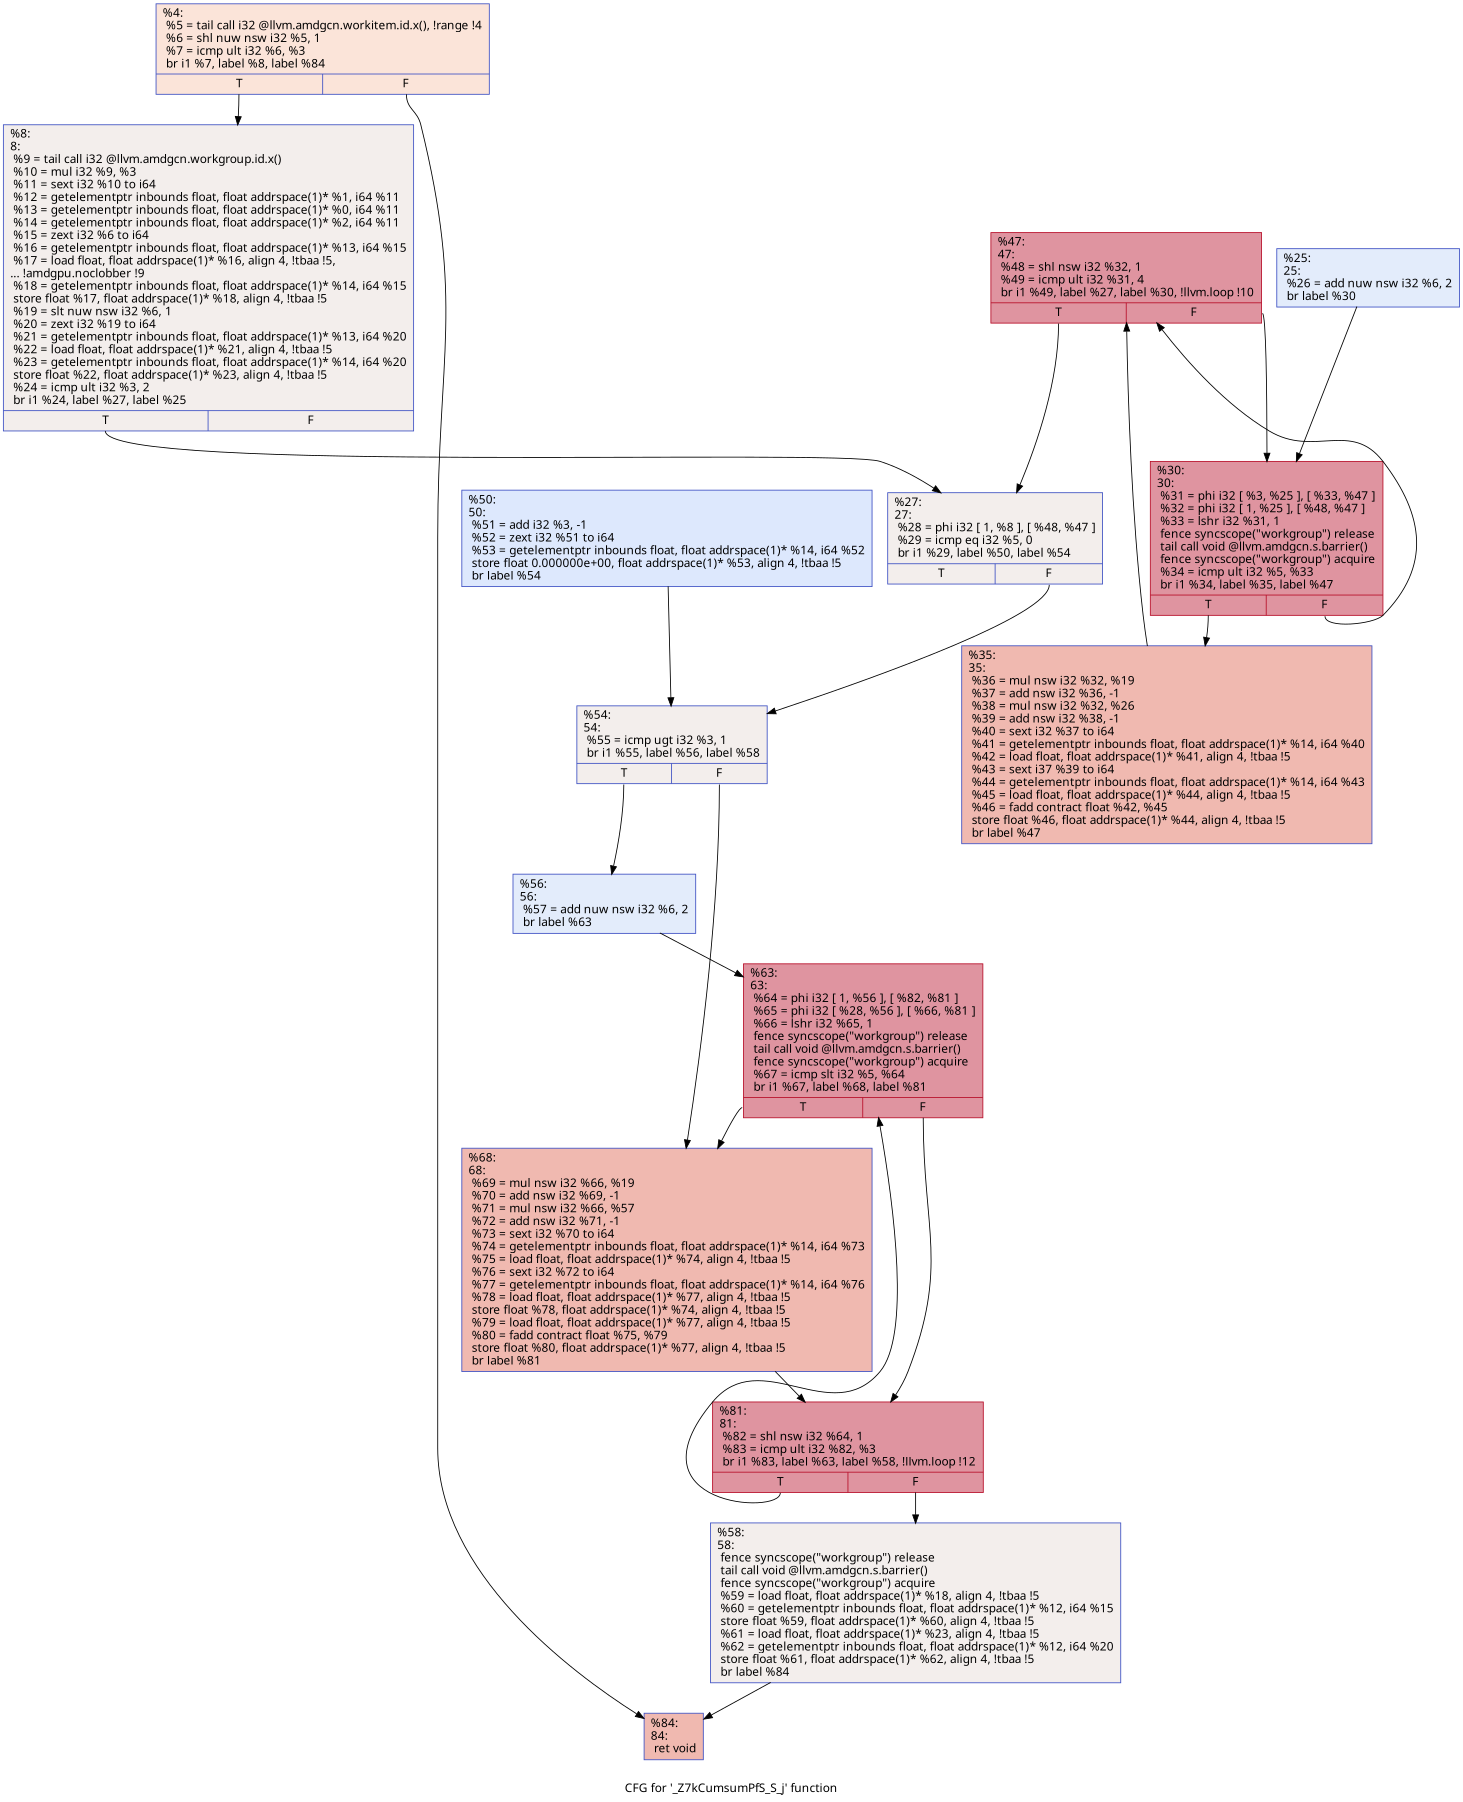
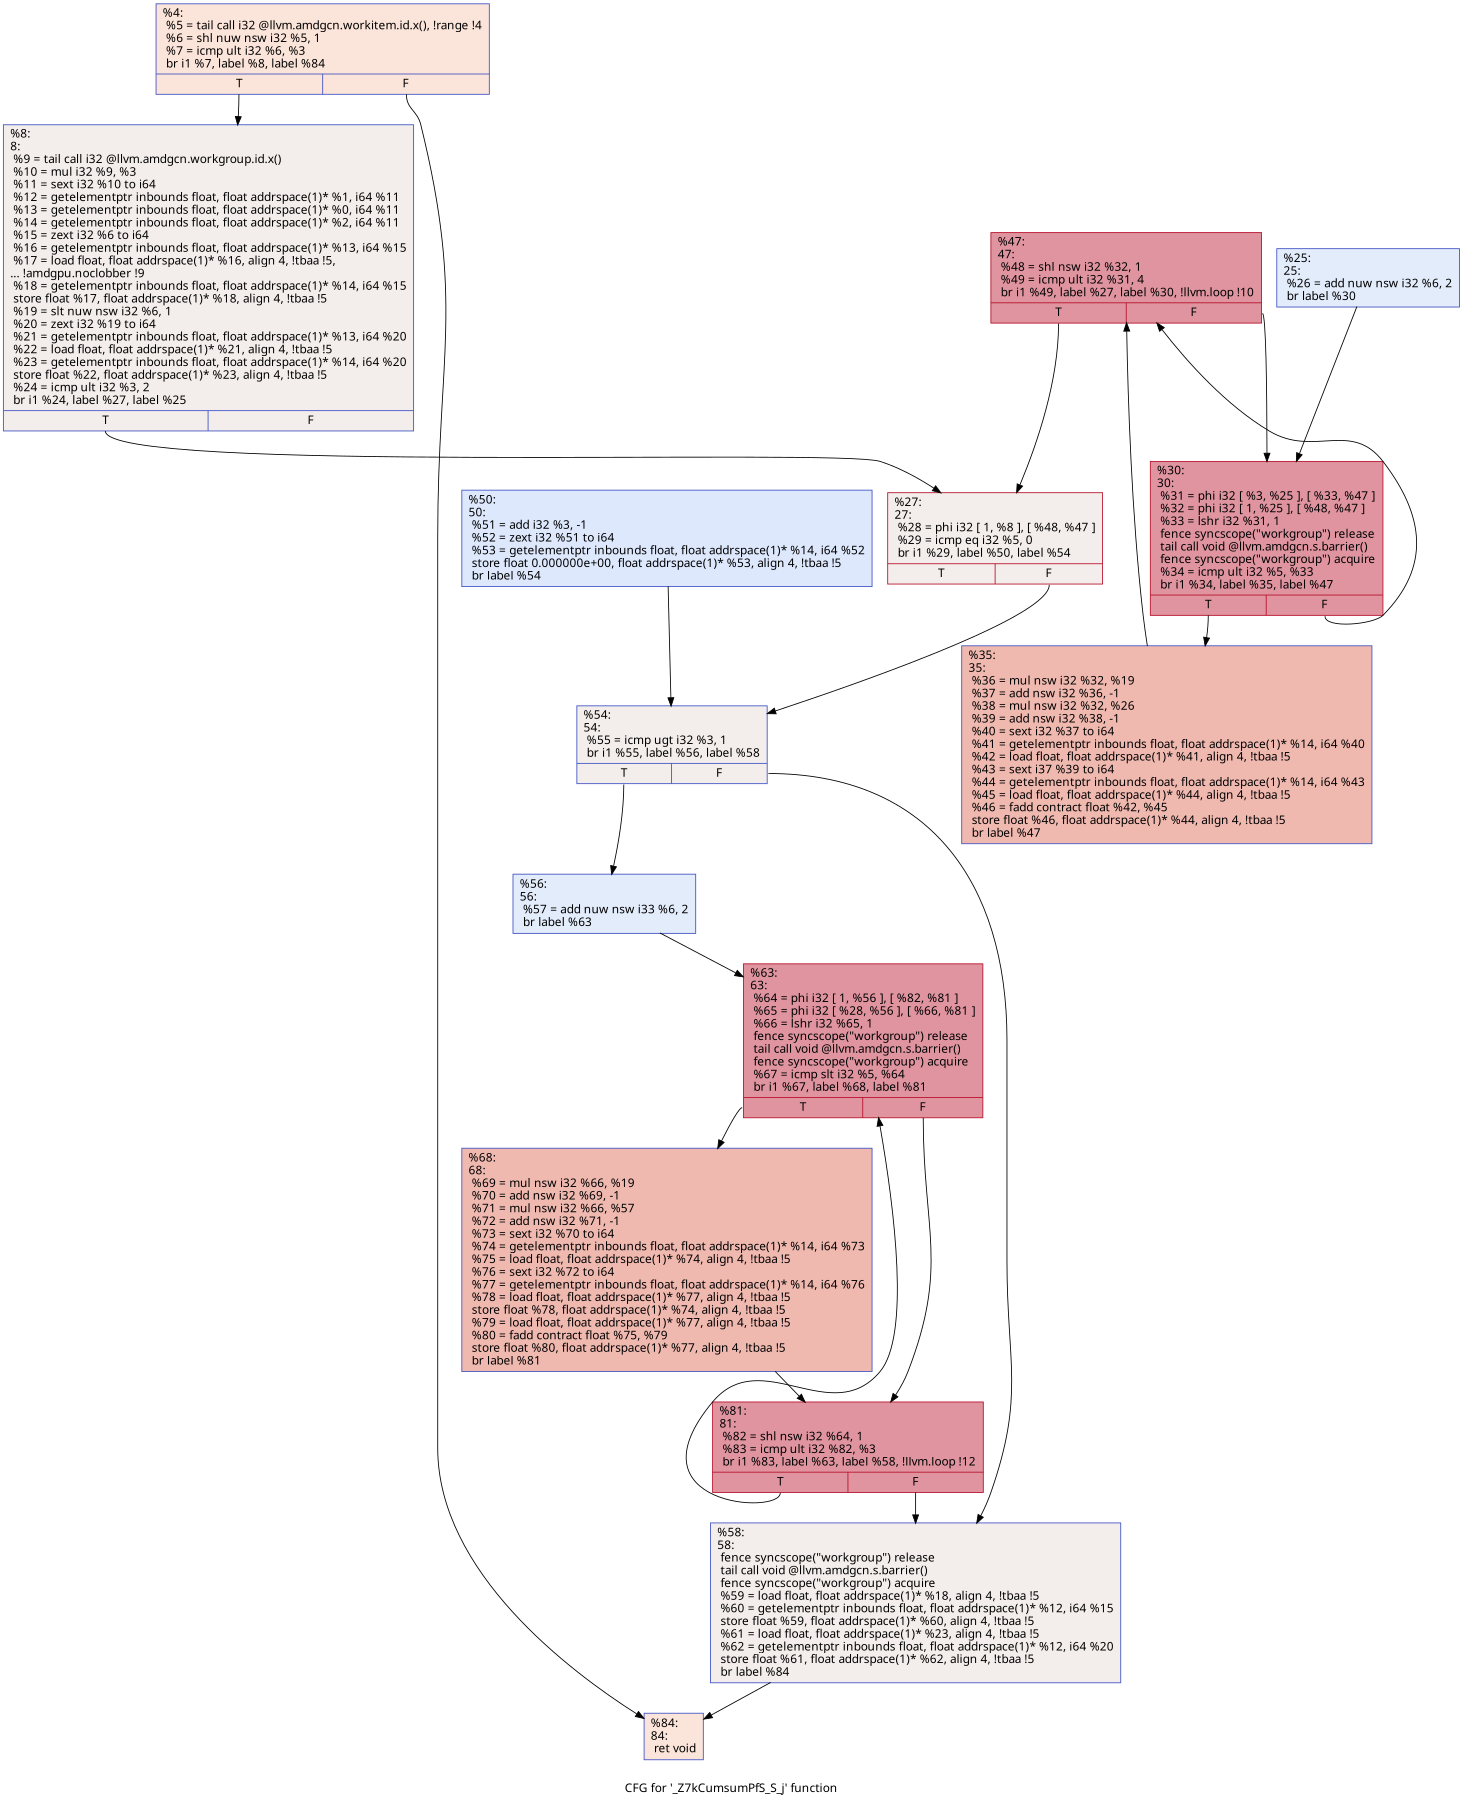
(995, 538) -> (995, 538)
(604, 910) -> (604, 910)
(711, 954) -> (1007, 1078)
(674, 1736) -> (674, 1736)
